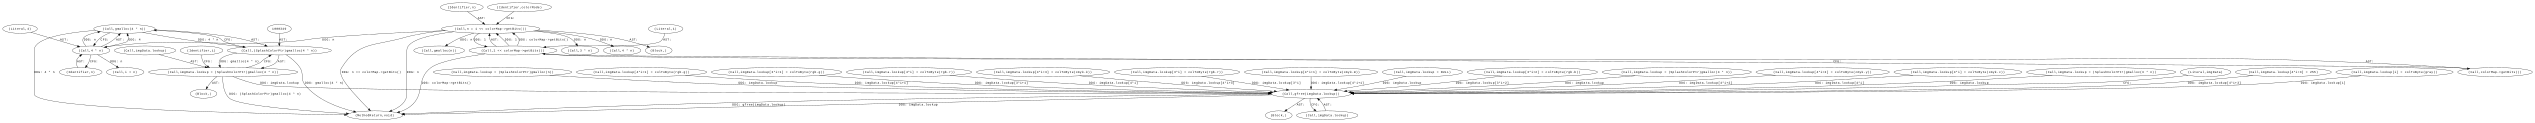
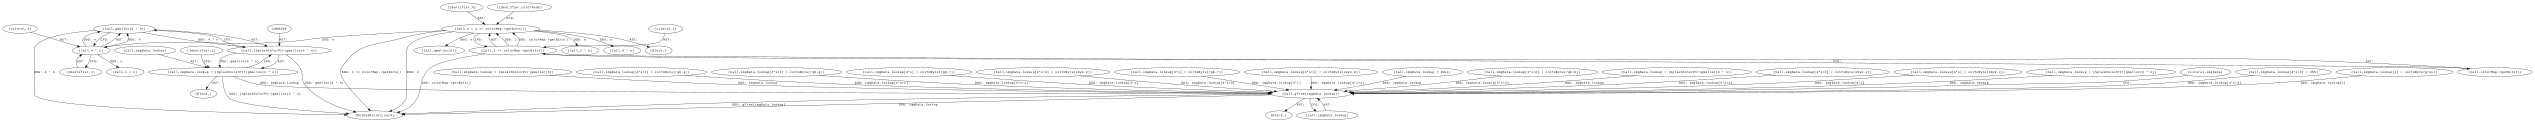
(480, 40) -> (480, 40)
